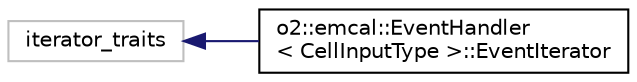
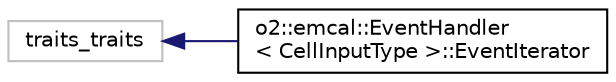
(96, 41) -> (85, 41)
